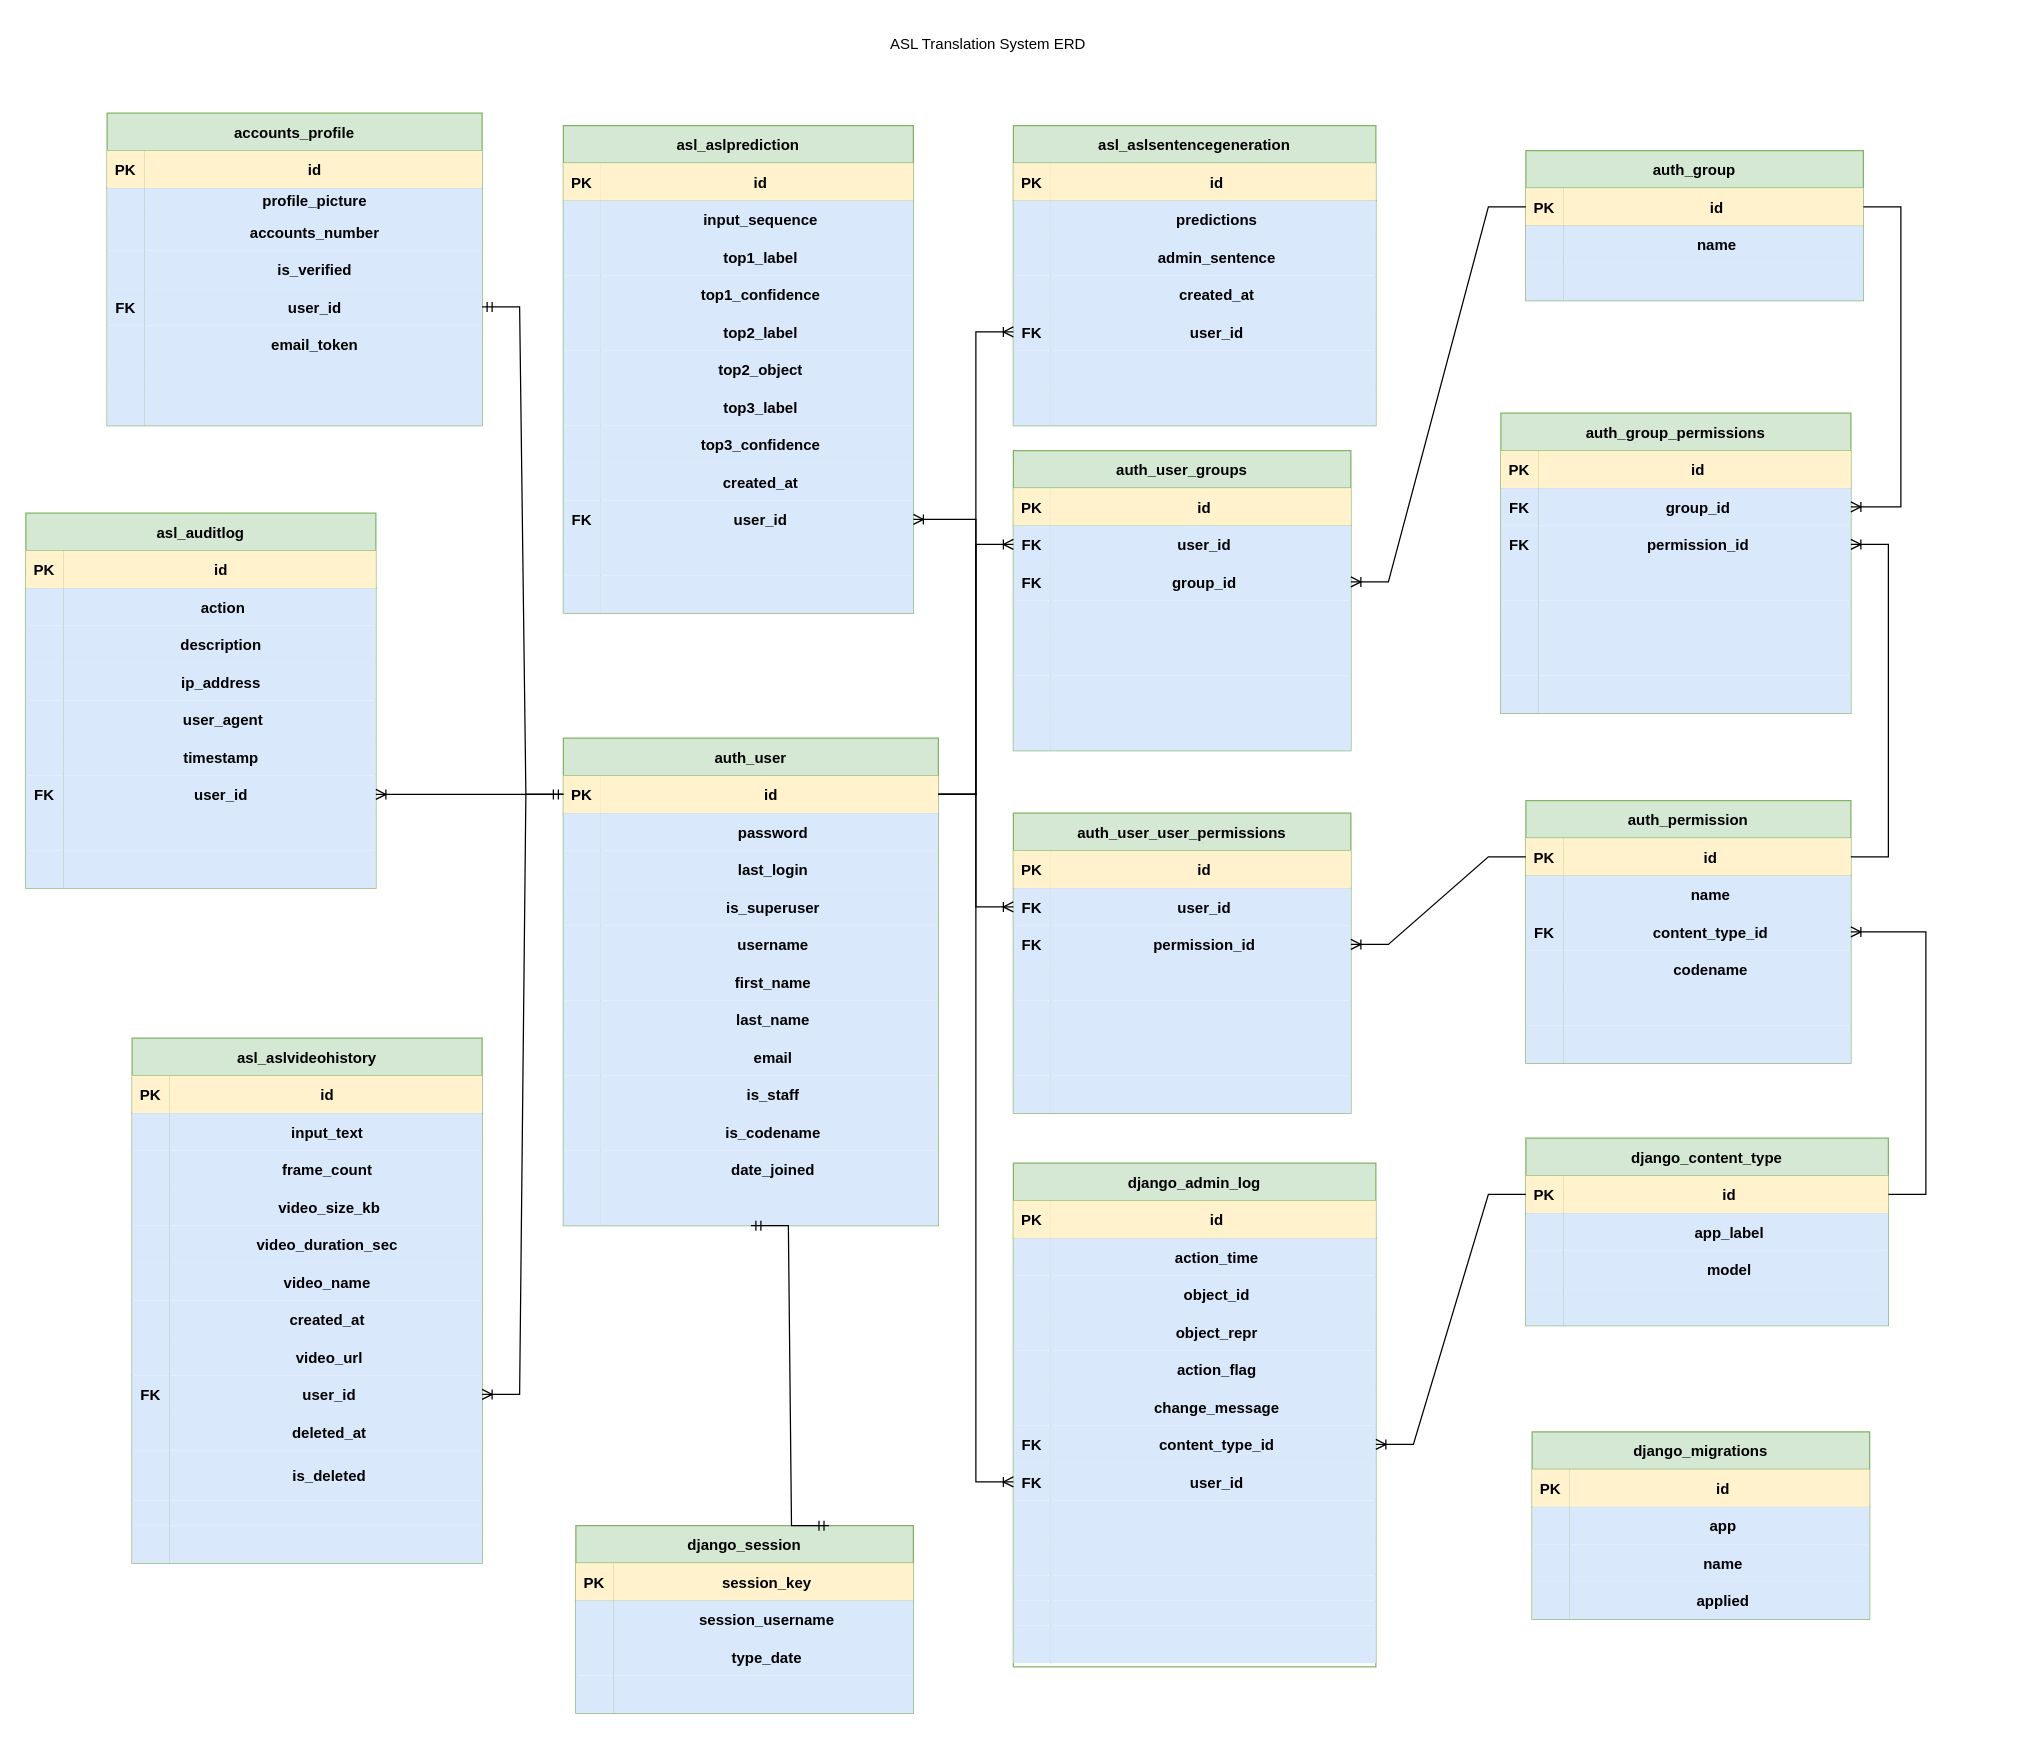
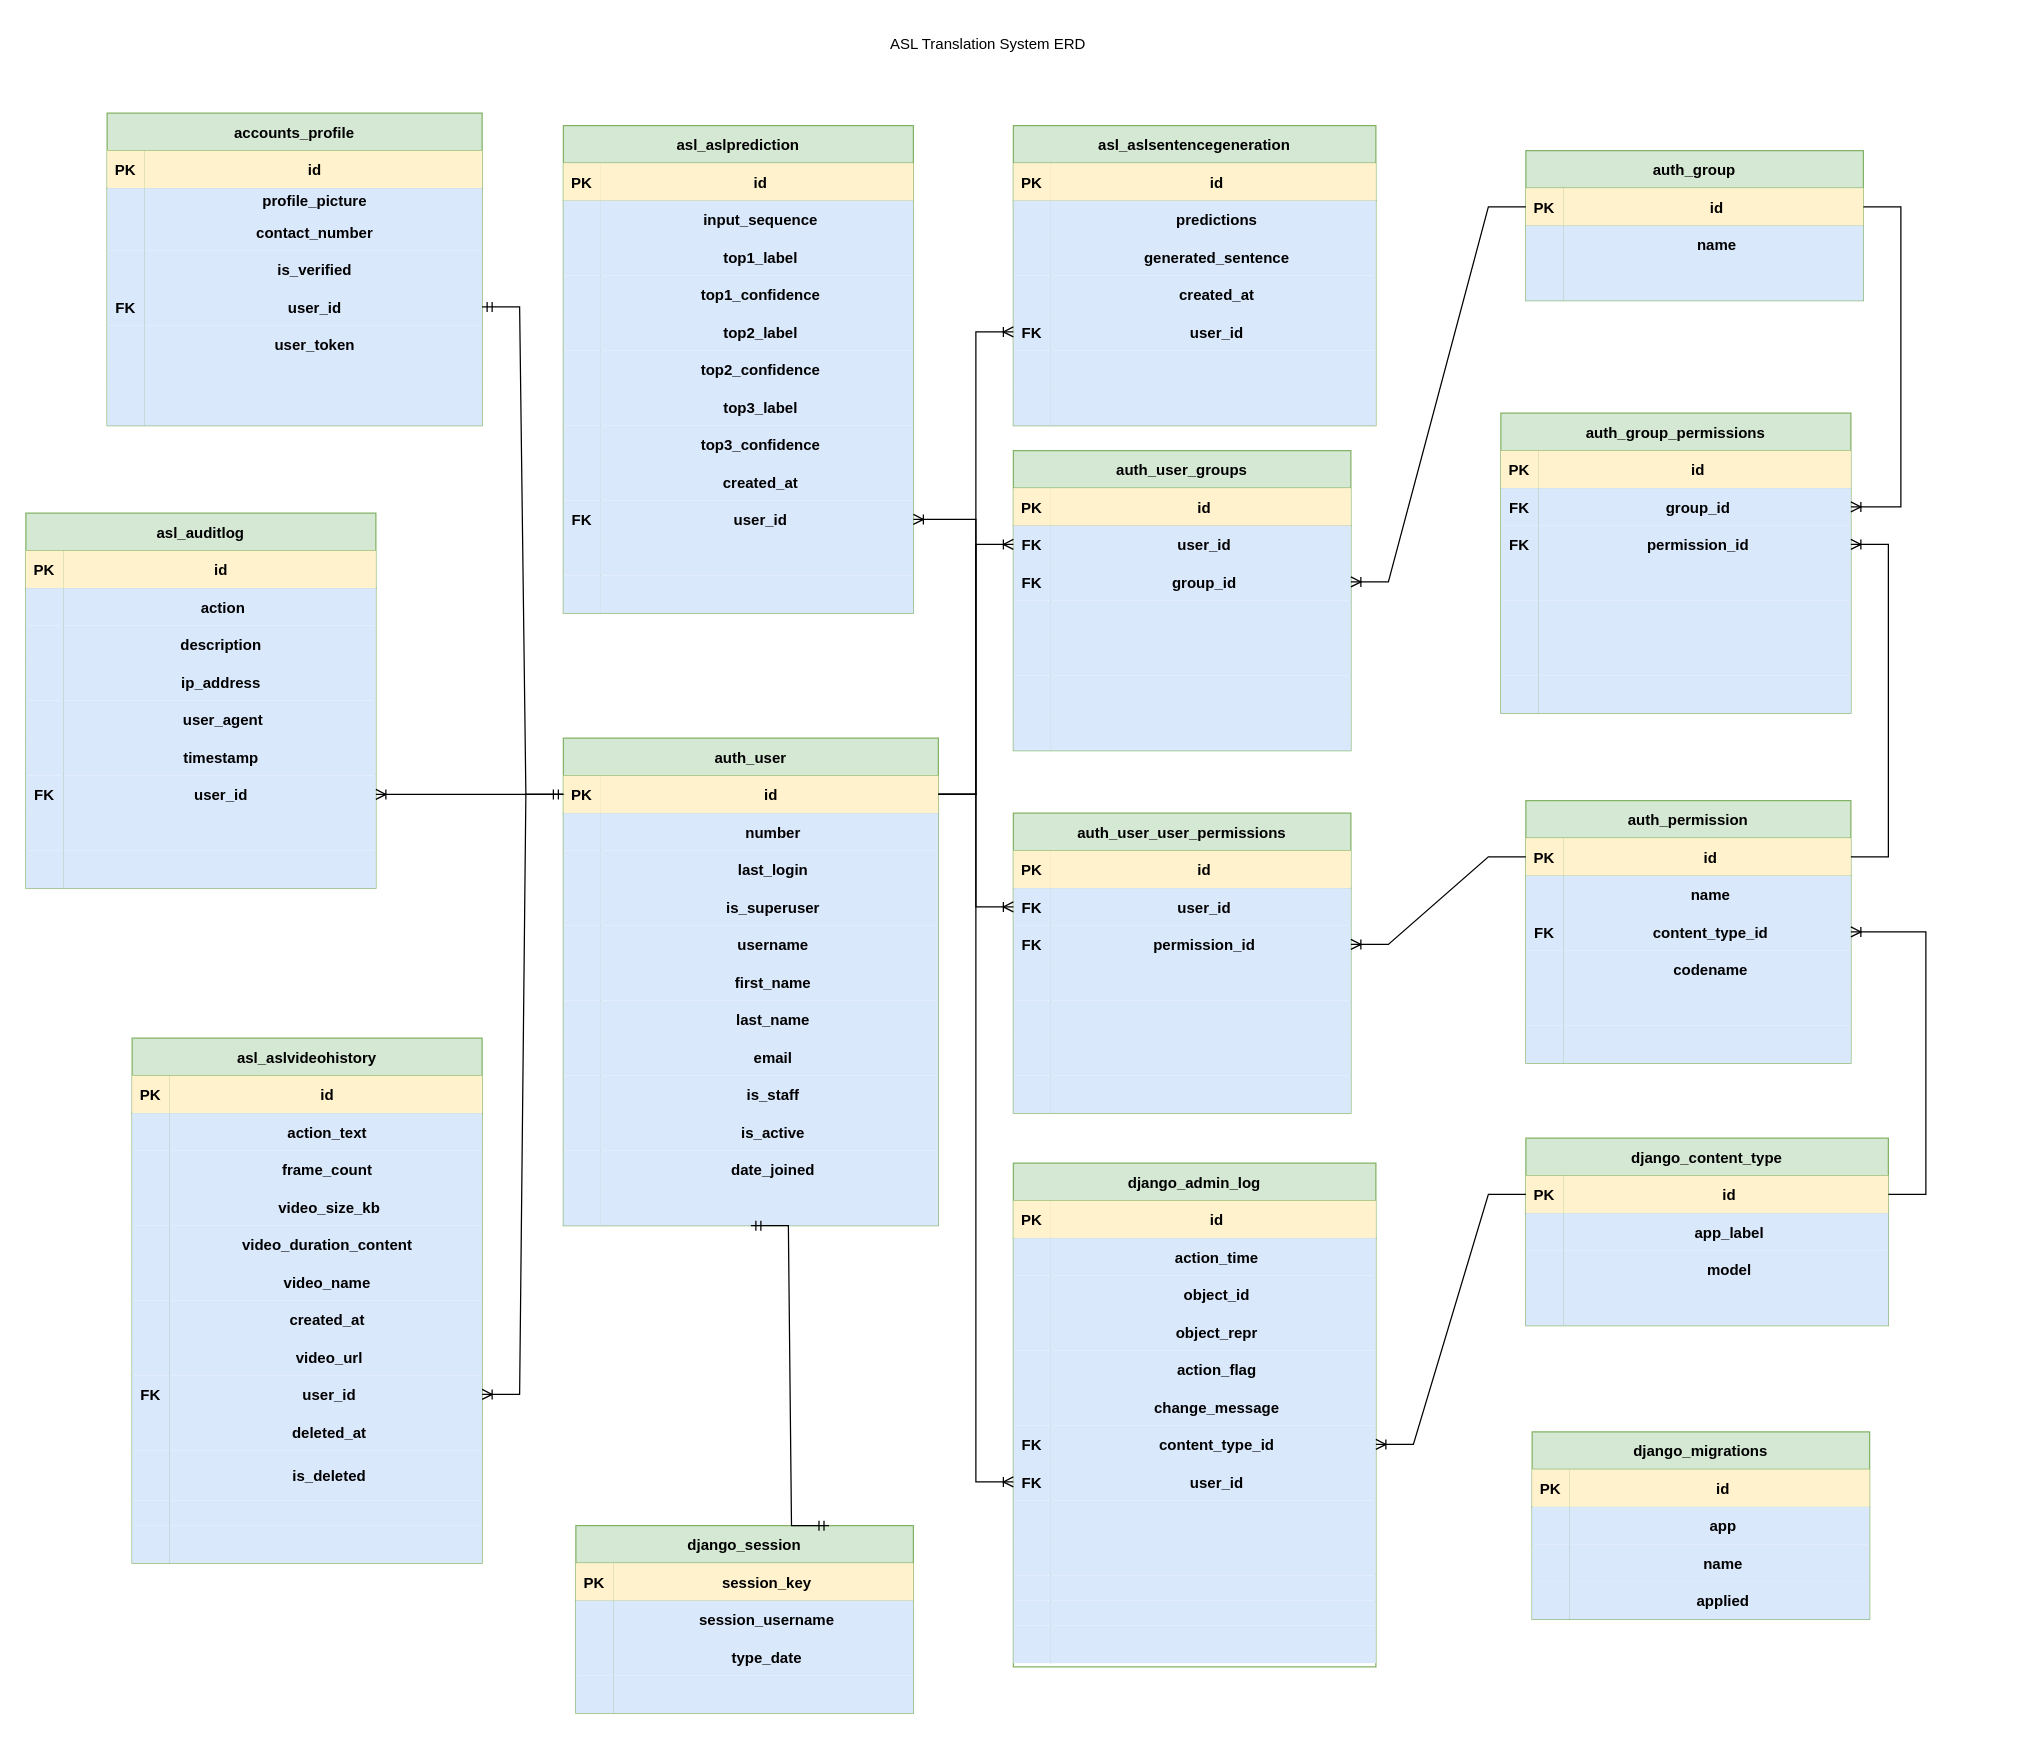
(316, 233) -> (316, 233)
(1216, 258) -> (1216, 258)
(316, 345) -> (316, 345)
(760, 370) -> (760, 370)
(773, 833) -> (773, 833)
(329, 1133) -> (329, 1133)
(773, 1133) -> (773, 1133)
(329, 1245) -> (329, 1245)
